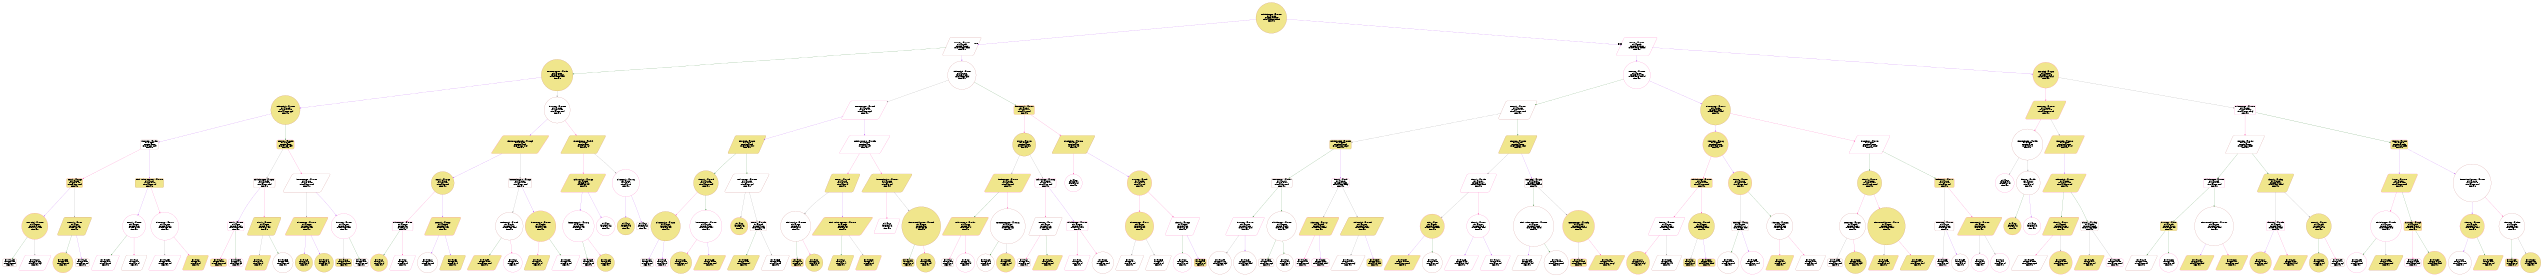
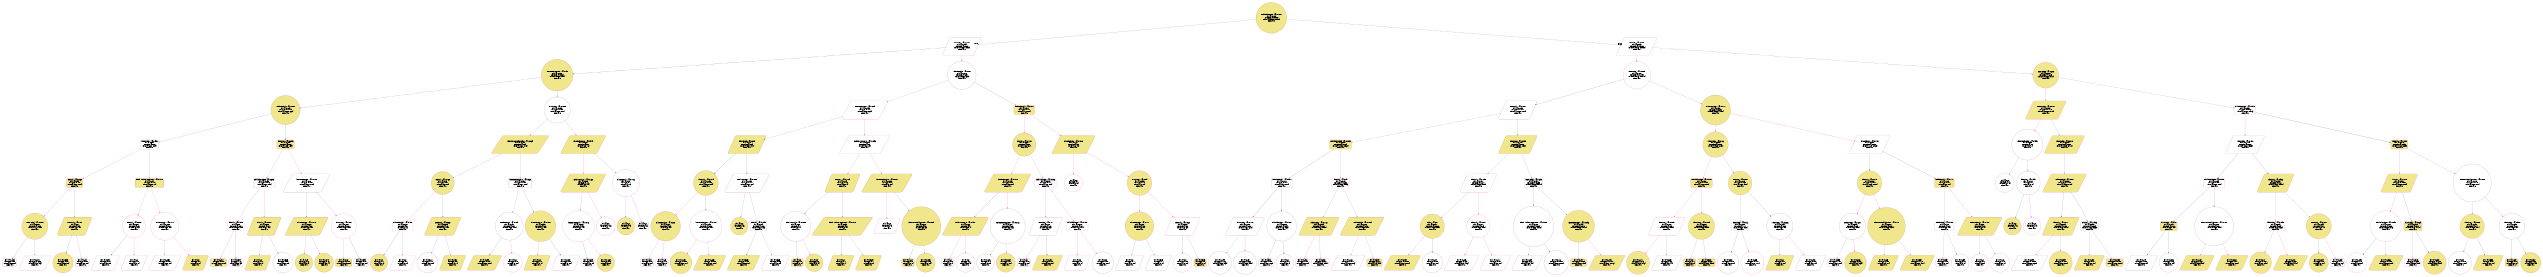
(2000, 263) -> (2000, 263)
(2115, 263) -> (2115, 263)
